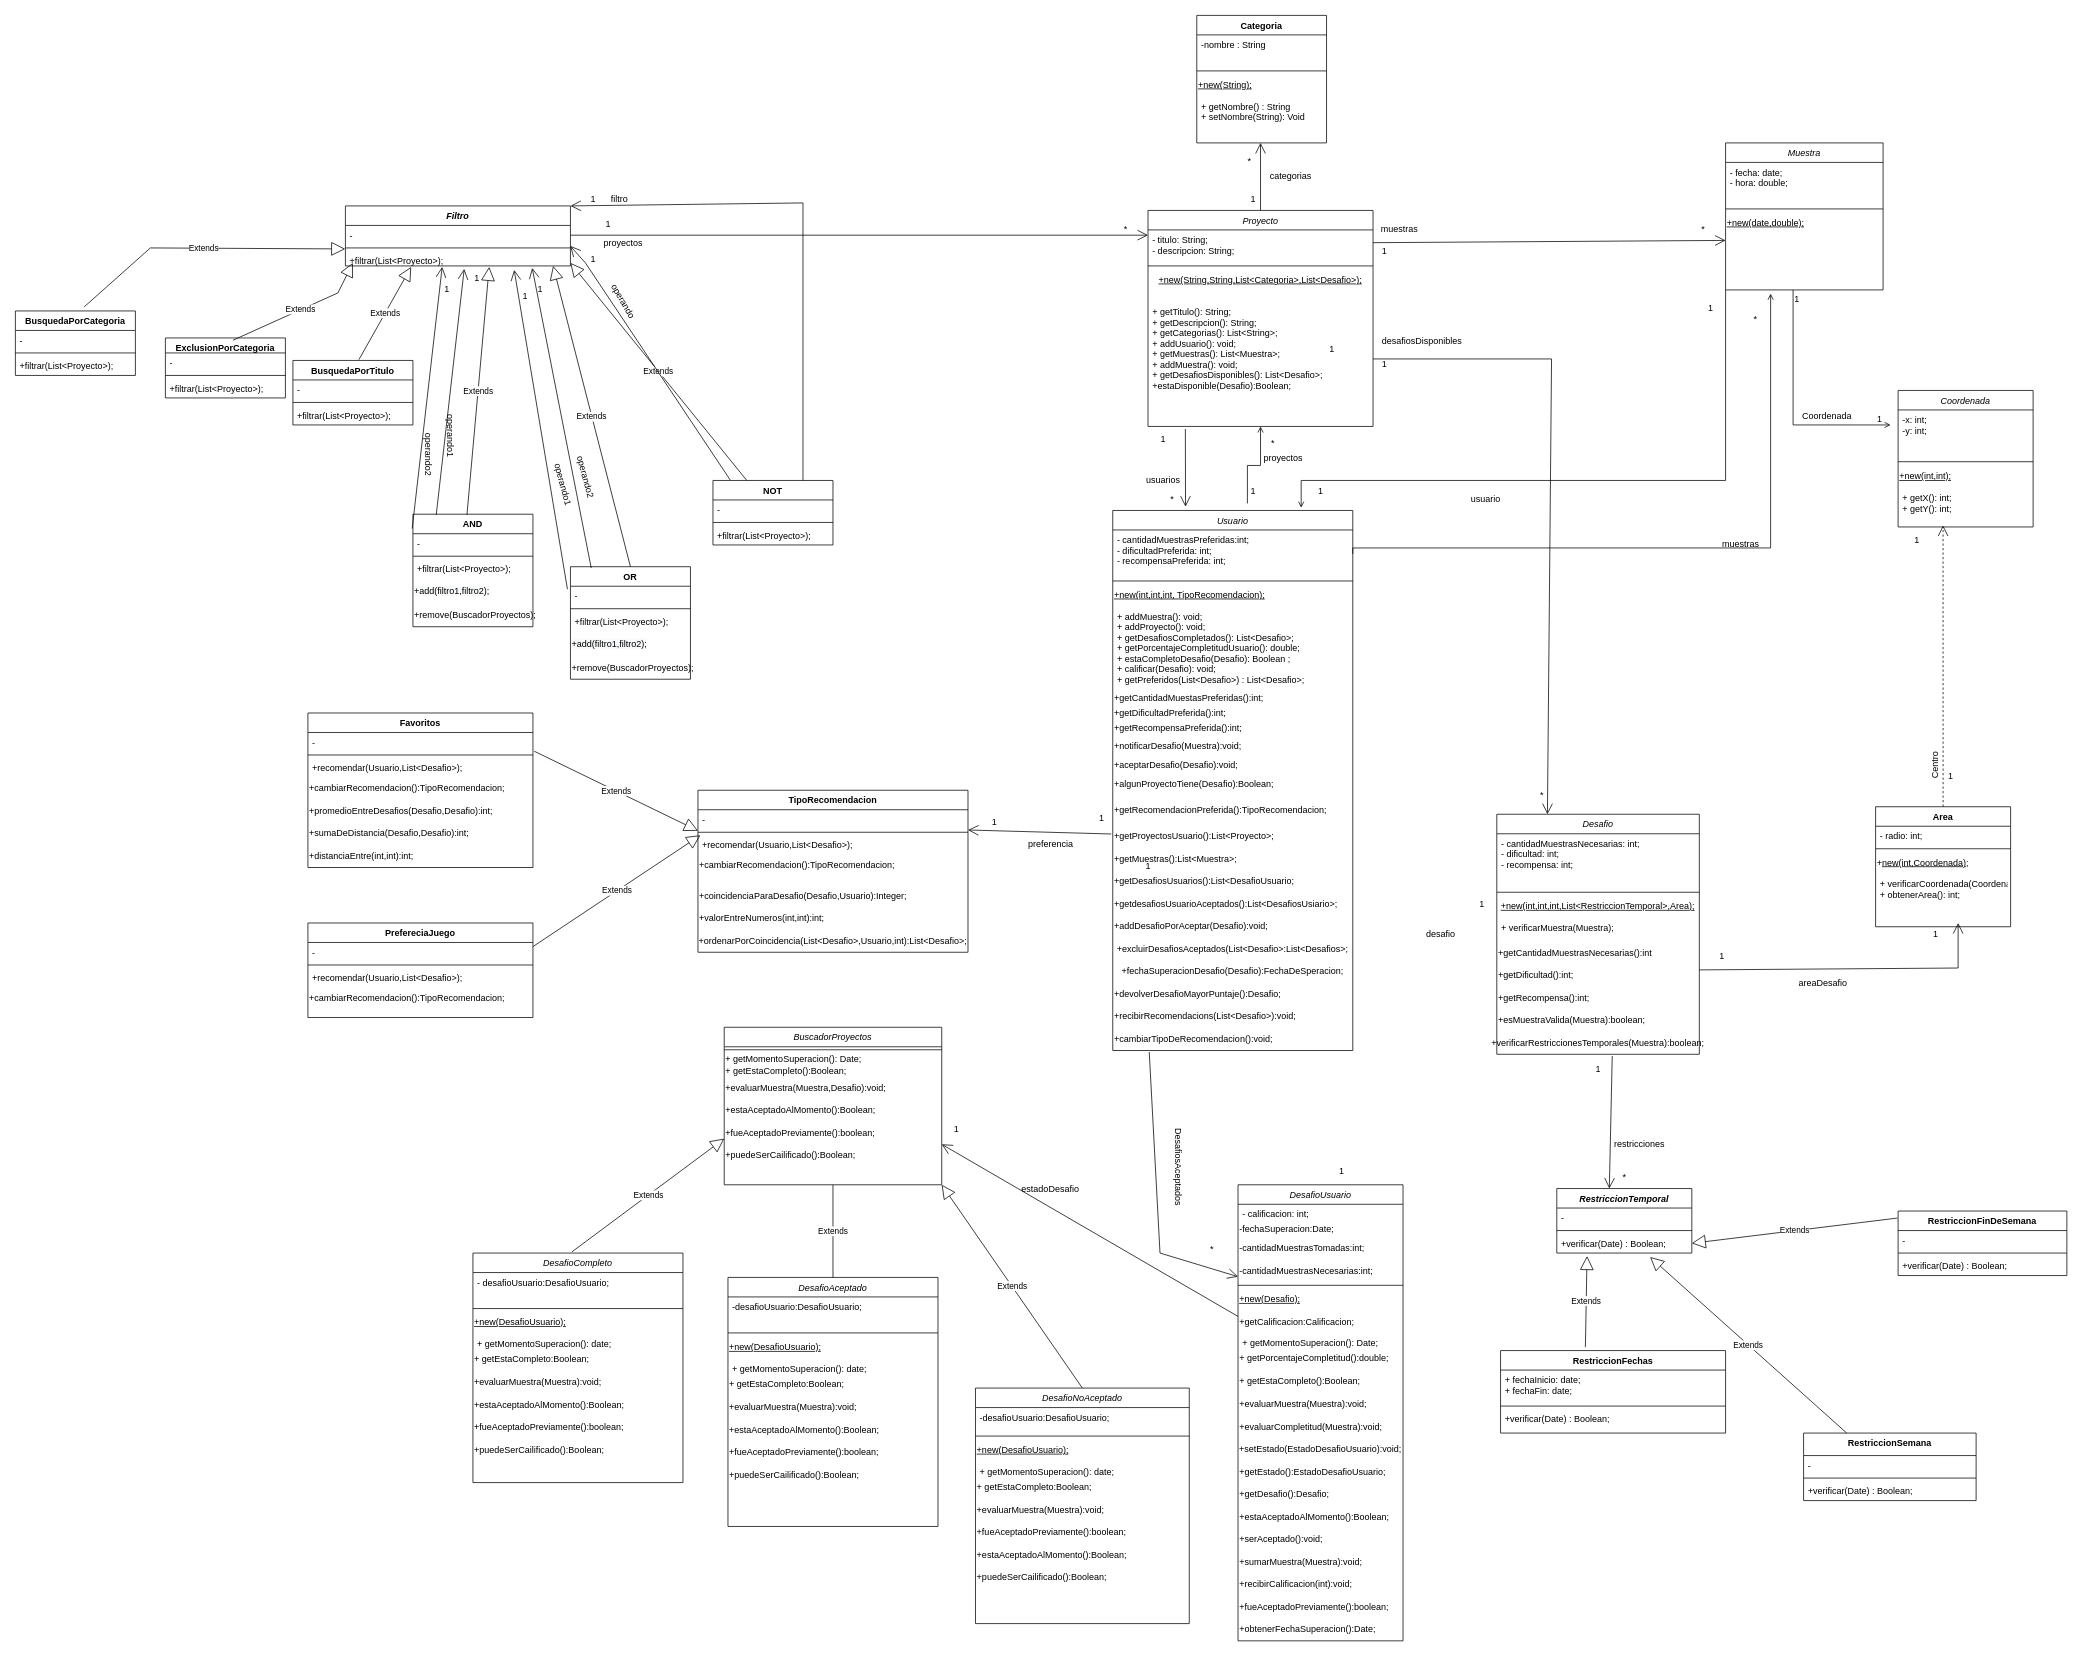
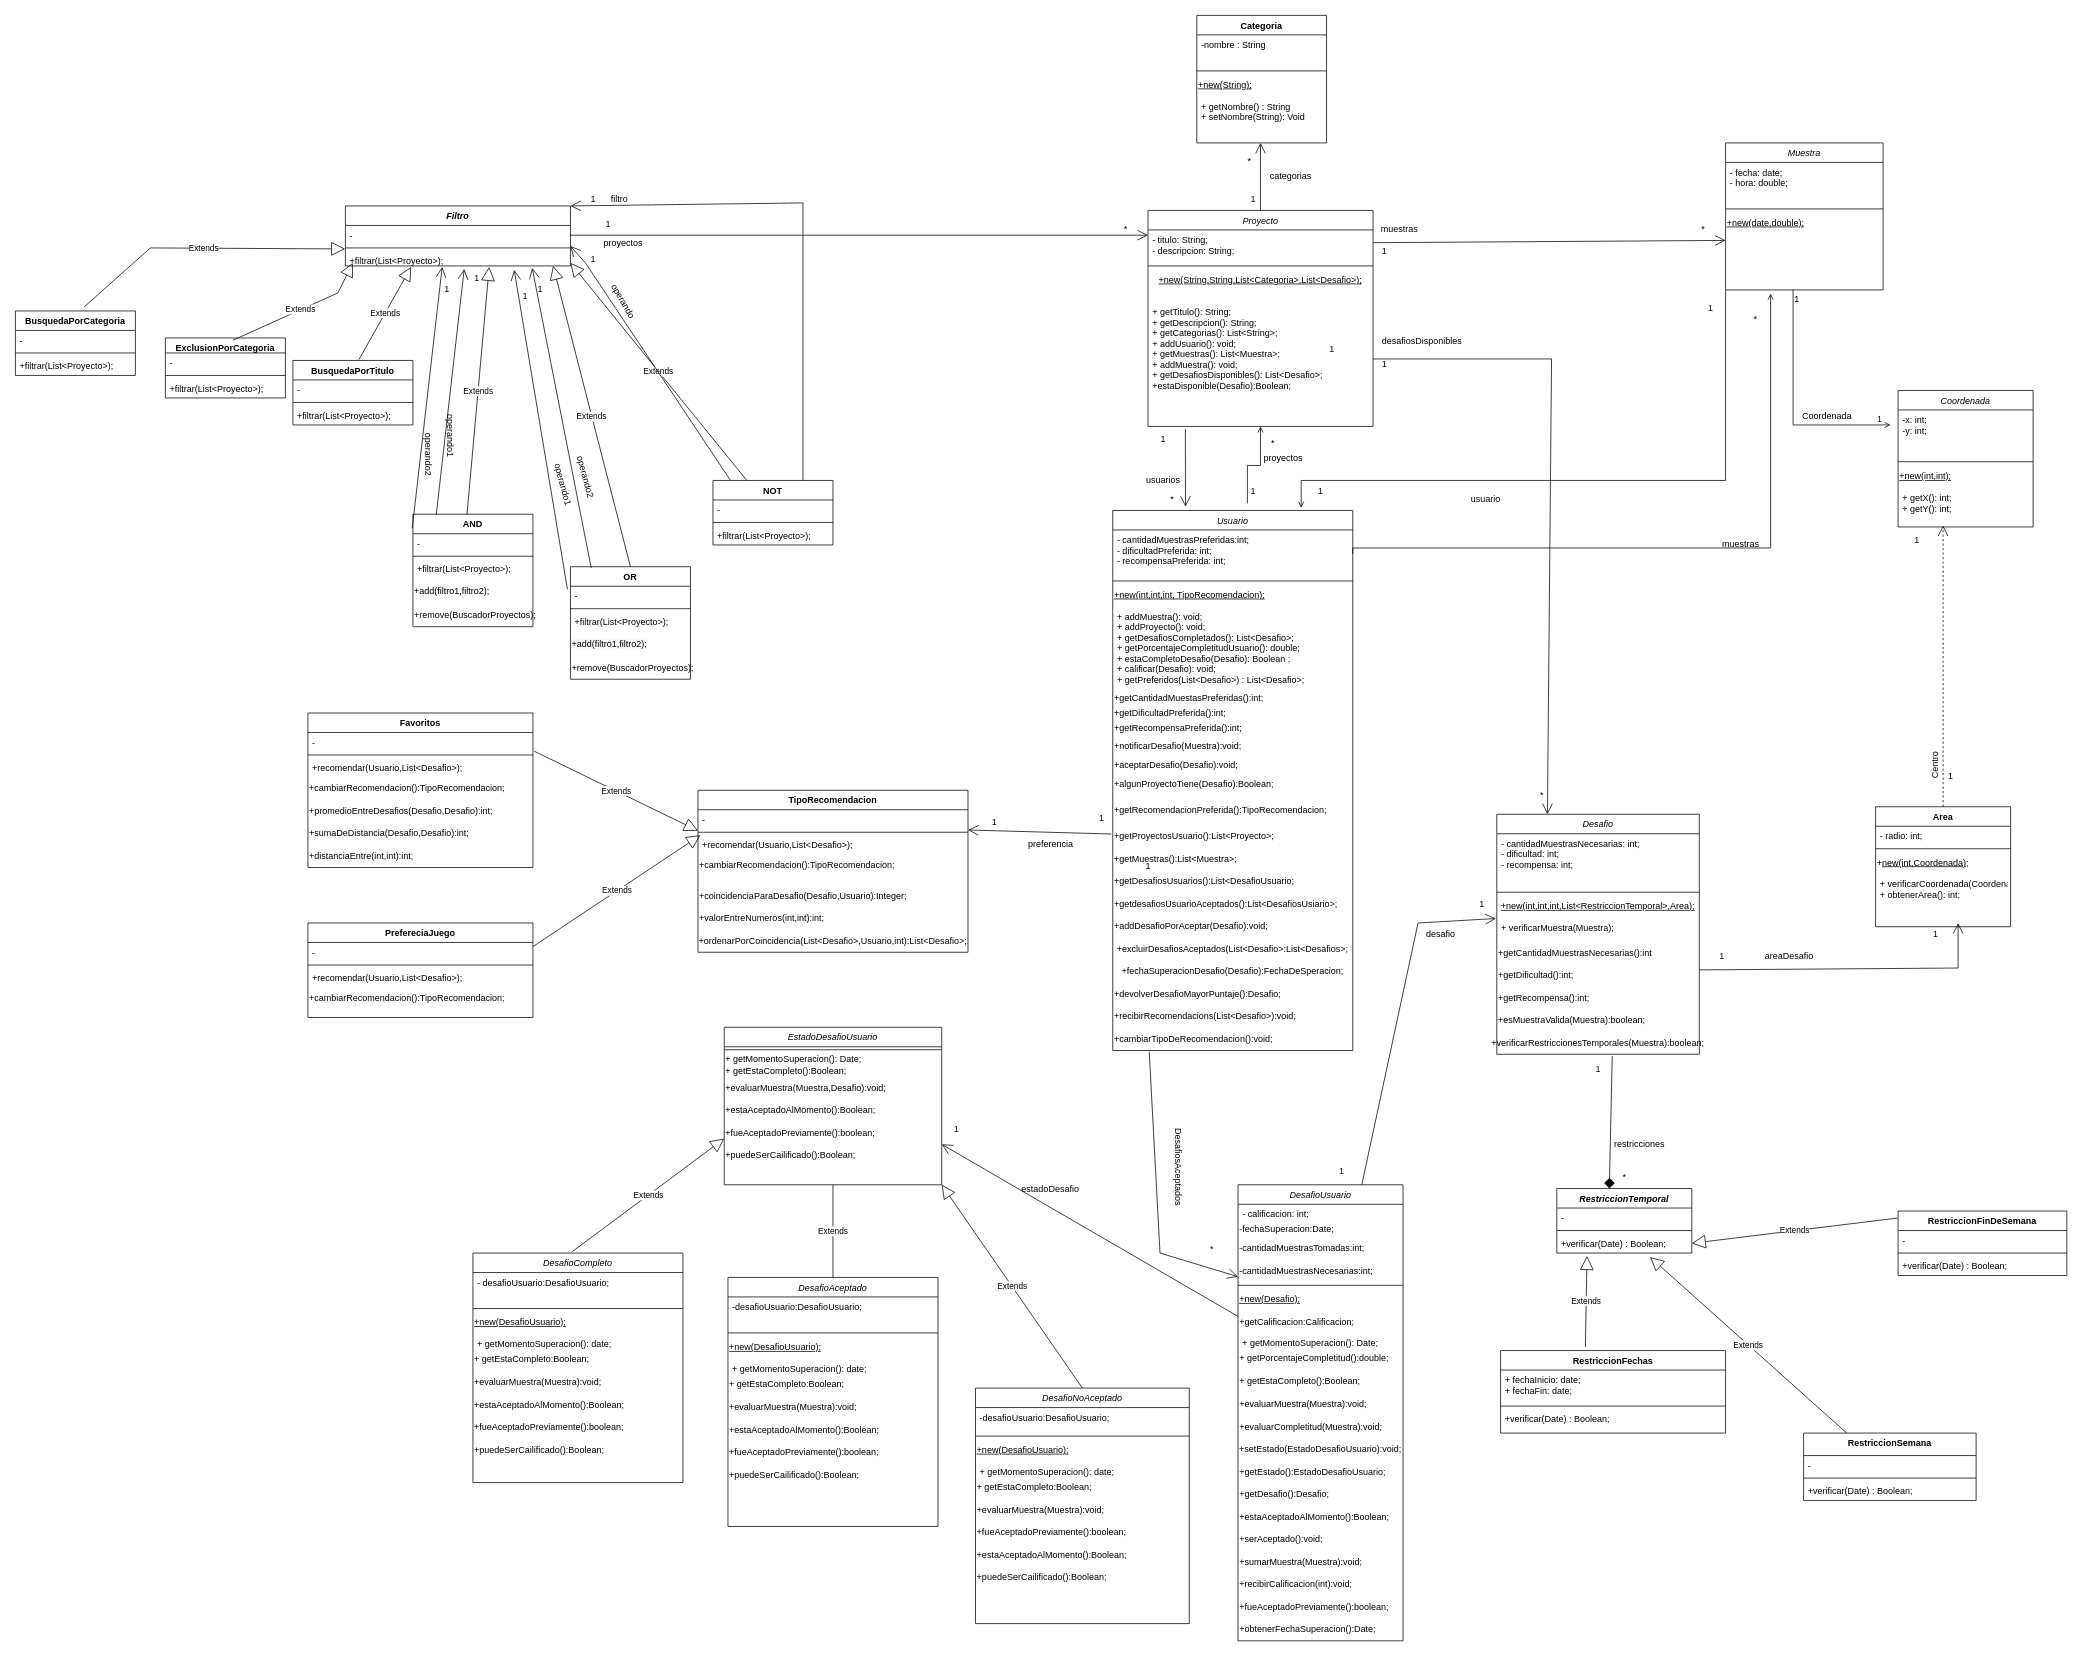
(1823, 983) -> (1789, 957)
none -> (1398, 1017)
(833, 1037) -> (833, 1037)
(1609, 1182) -> (1609, 1177)
